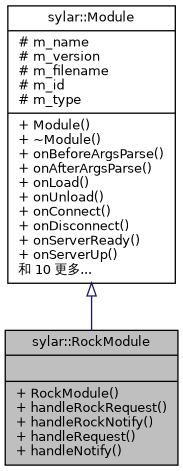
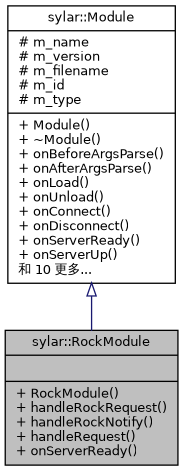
(69, 451) -> (77, 451)
